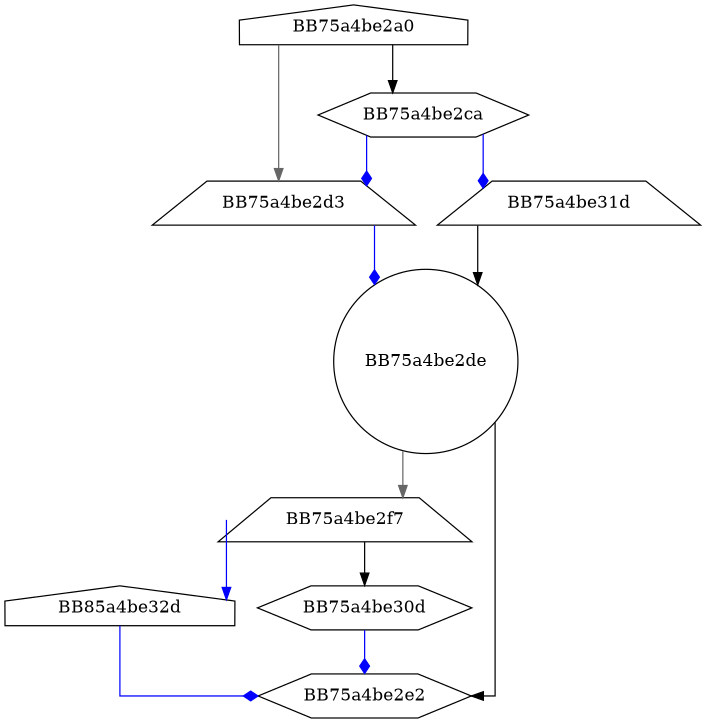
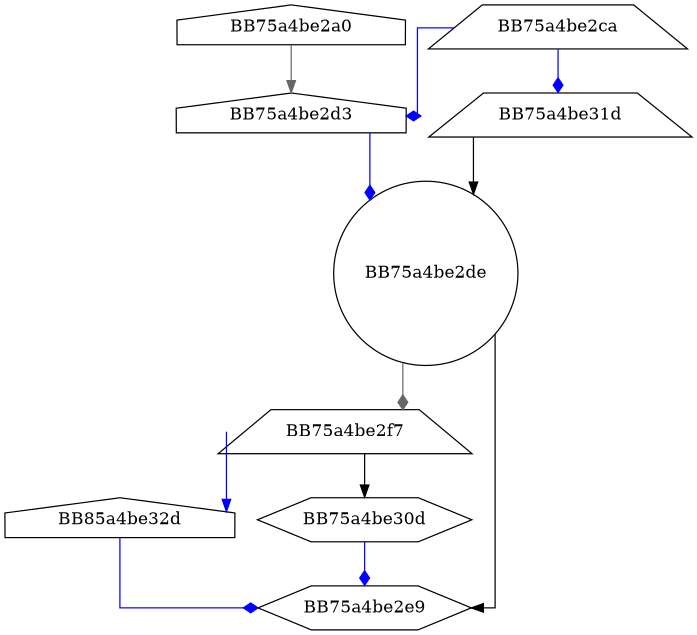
(393, 63) -> none
(423, 115) -> (558, 27)
(284, 203) -> (291, 115)
(403, 468) -> (403, 379)
(365, 696) -> (365, 608)
